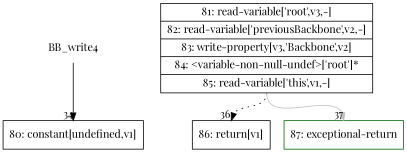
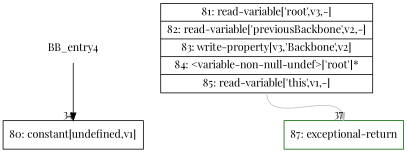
(73, 48) -> (73, 48)
(231, 135) -> none
